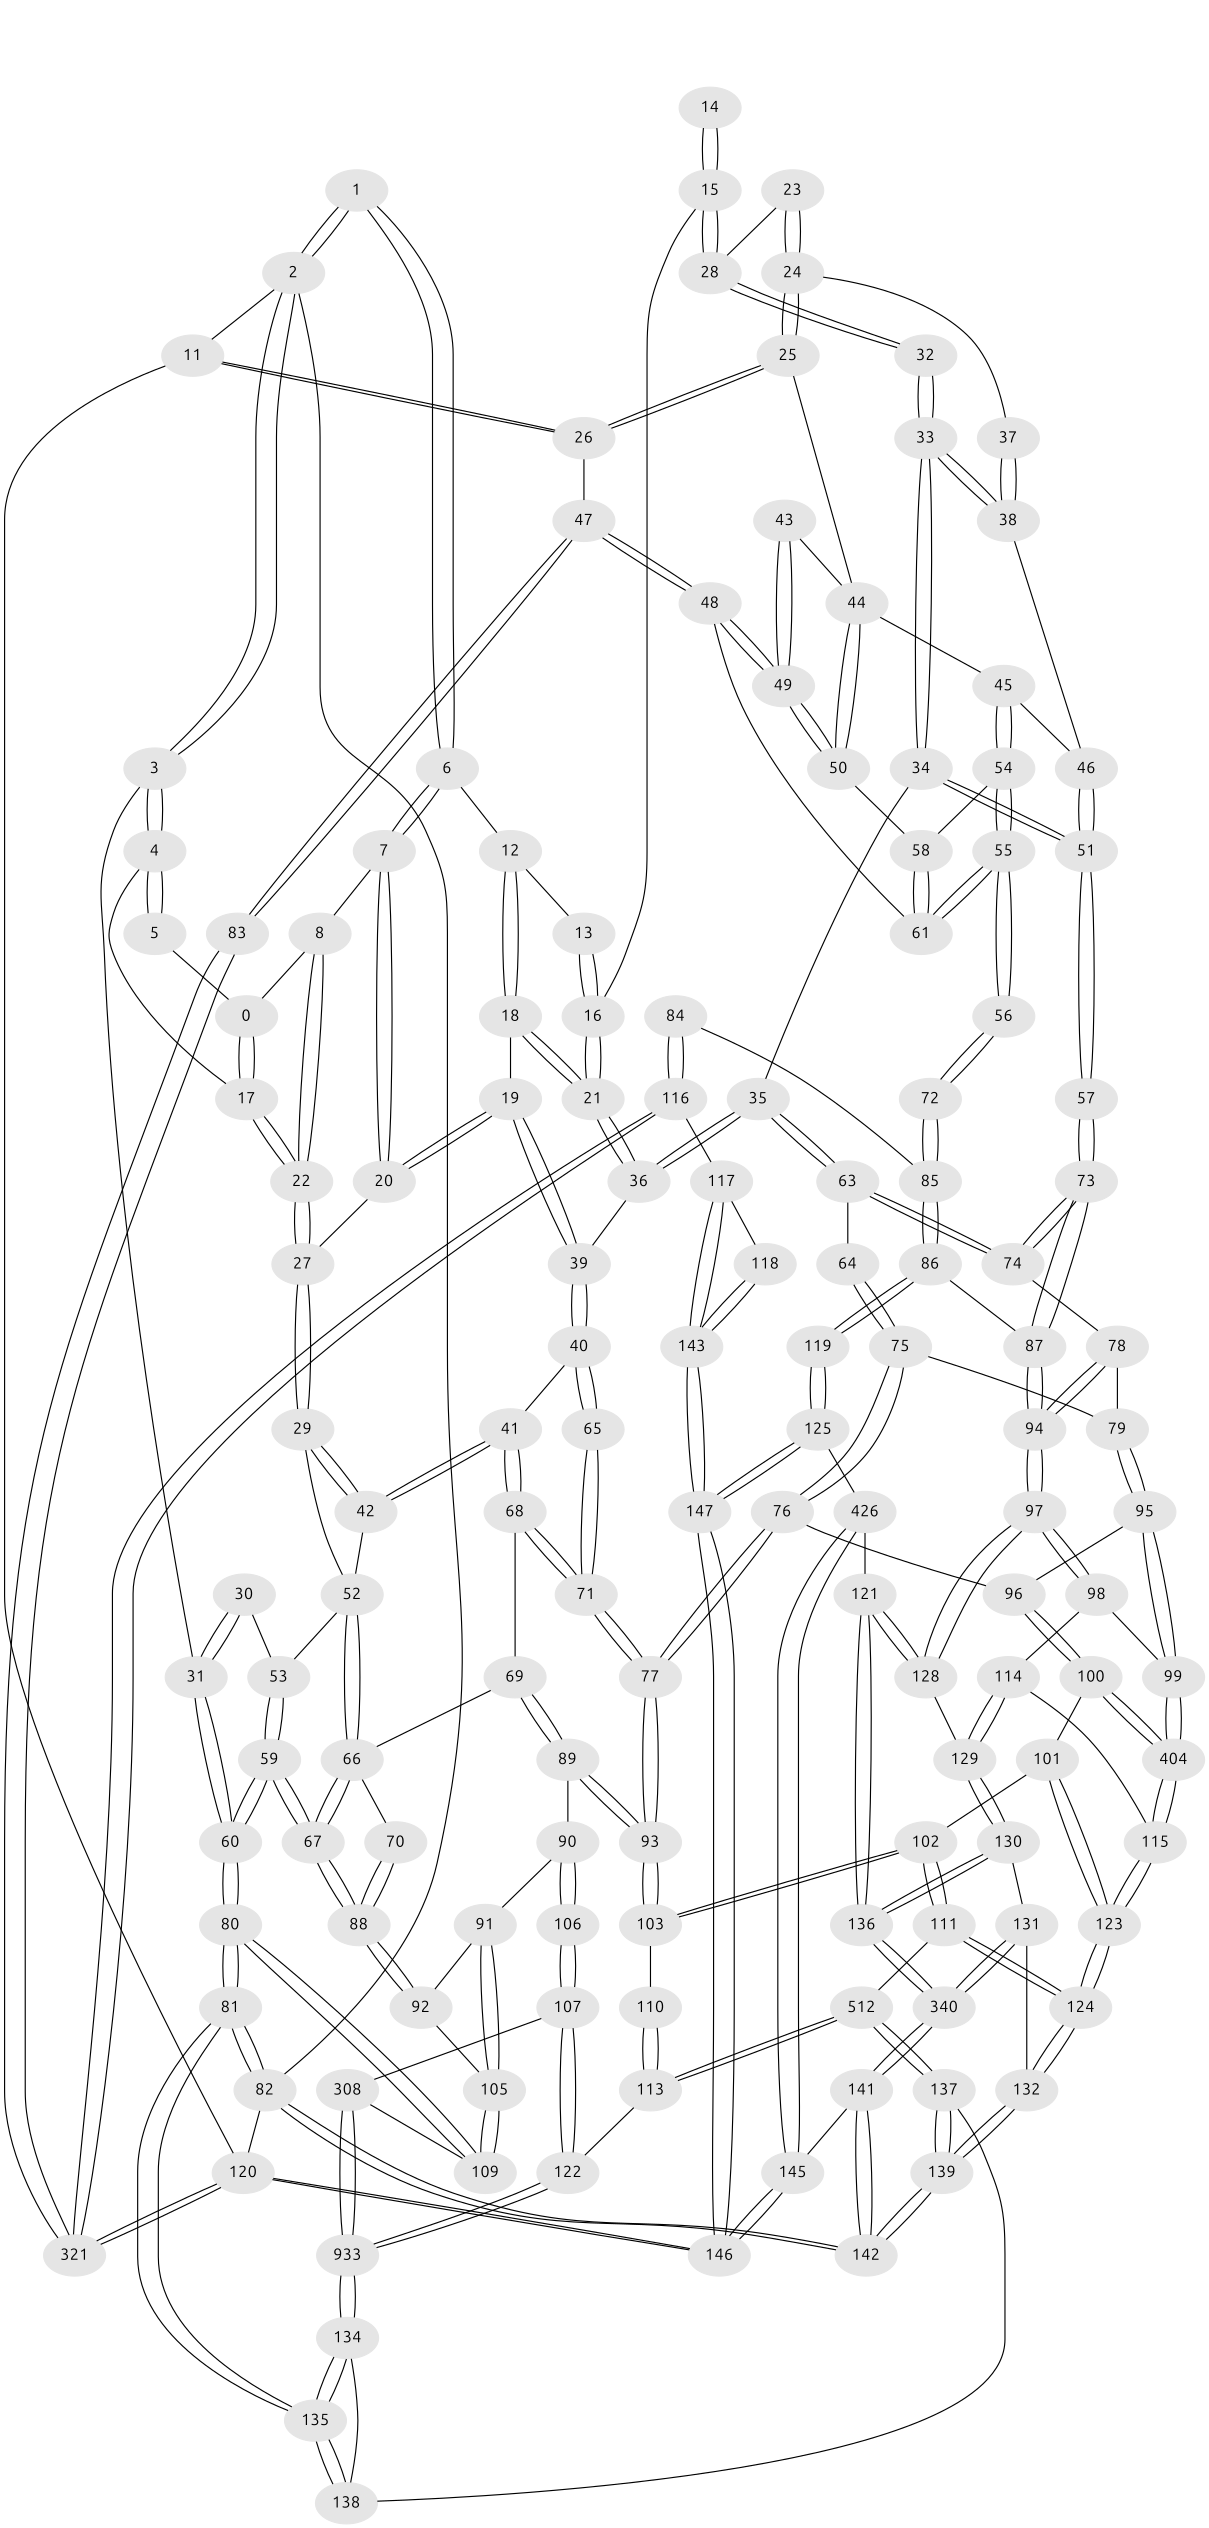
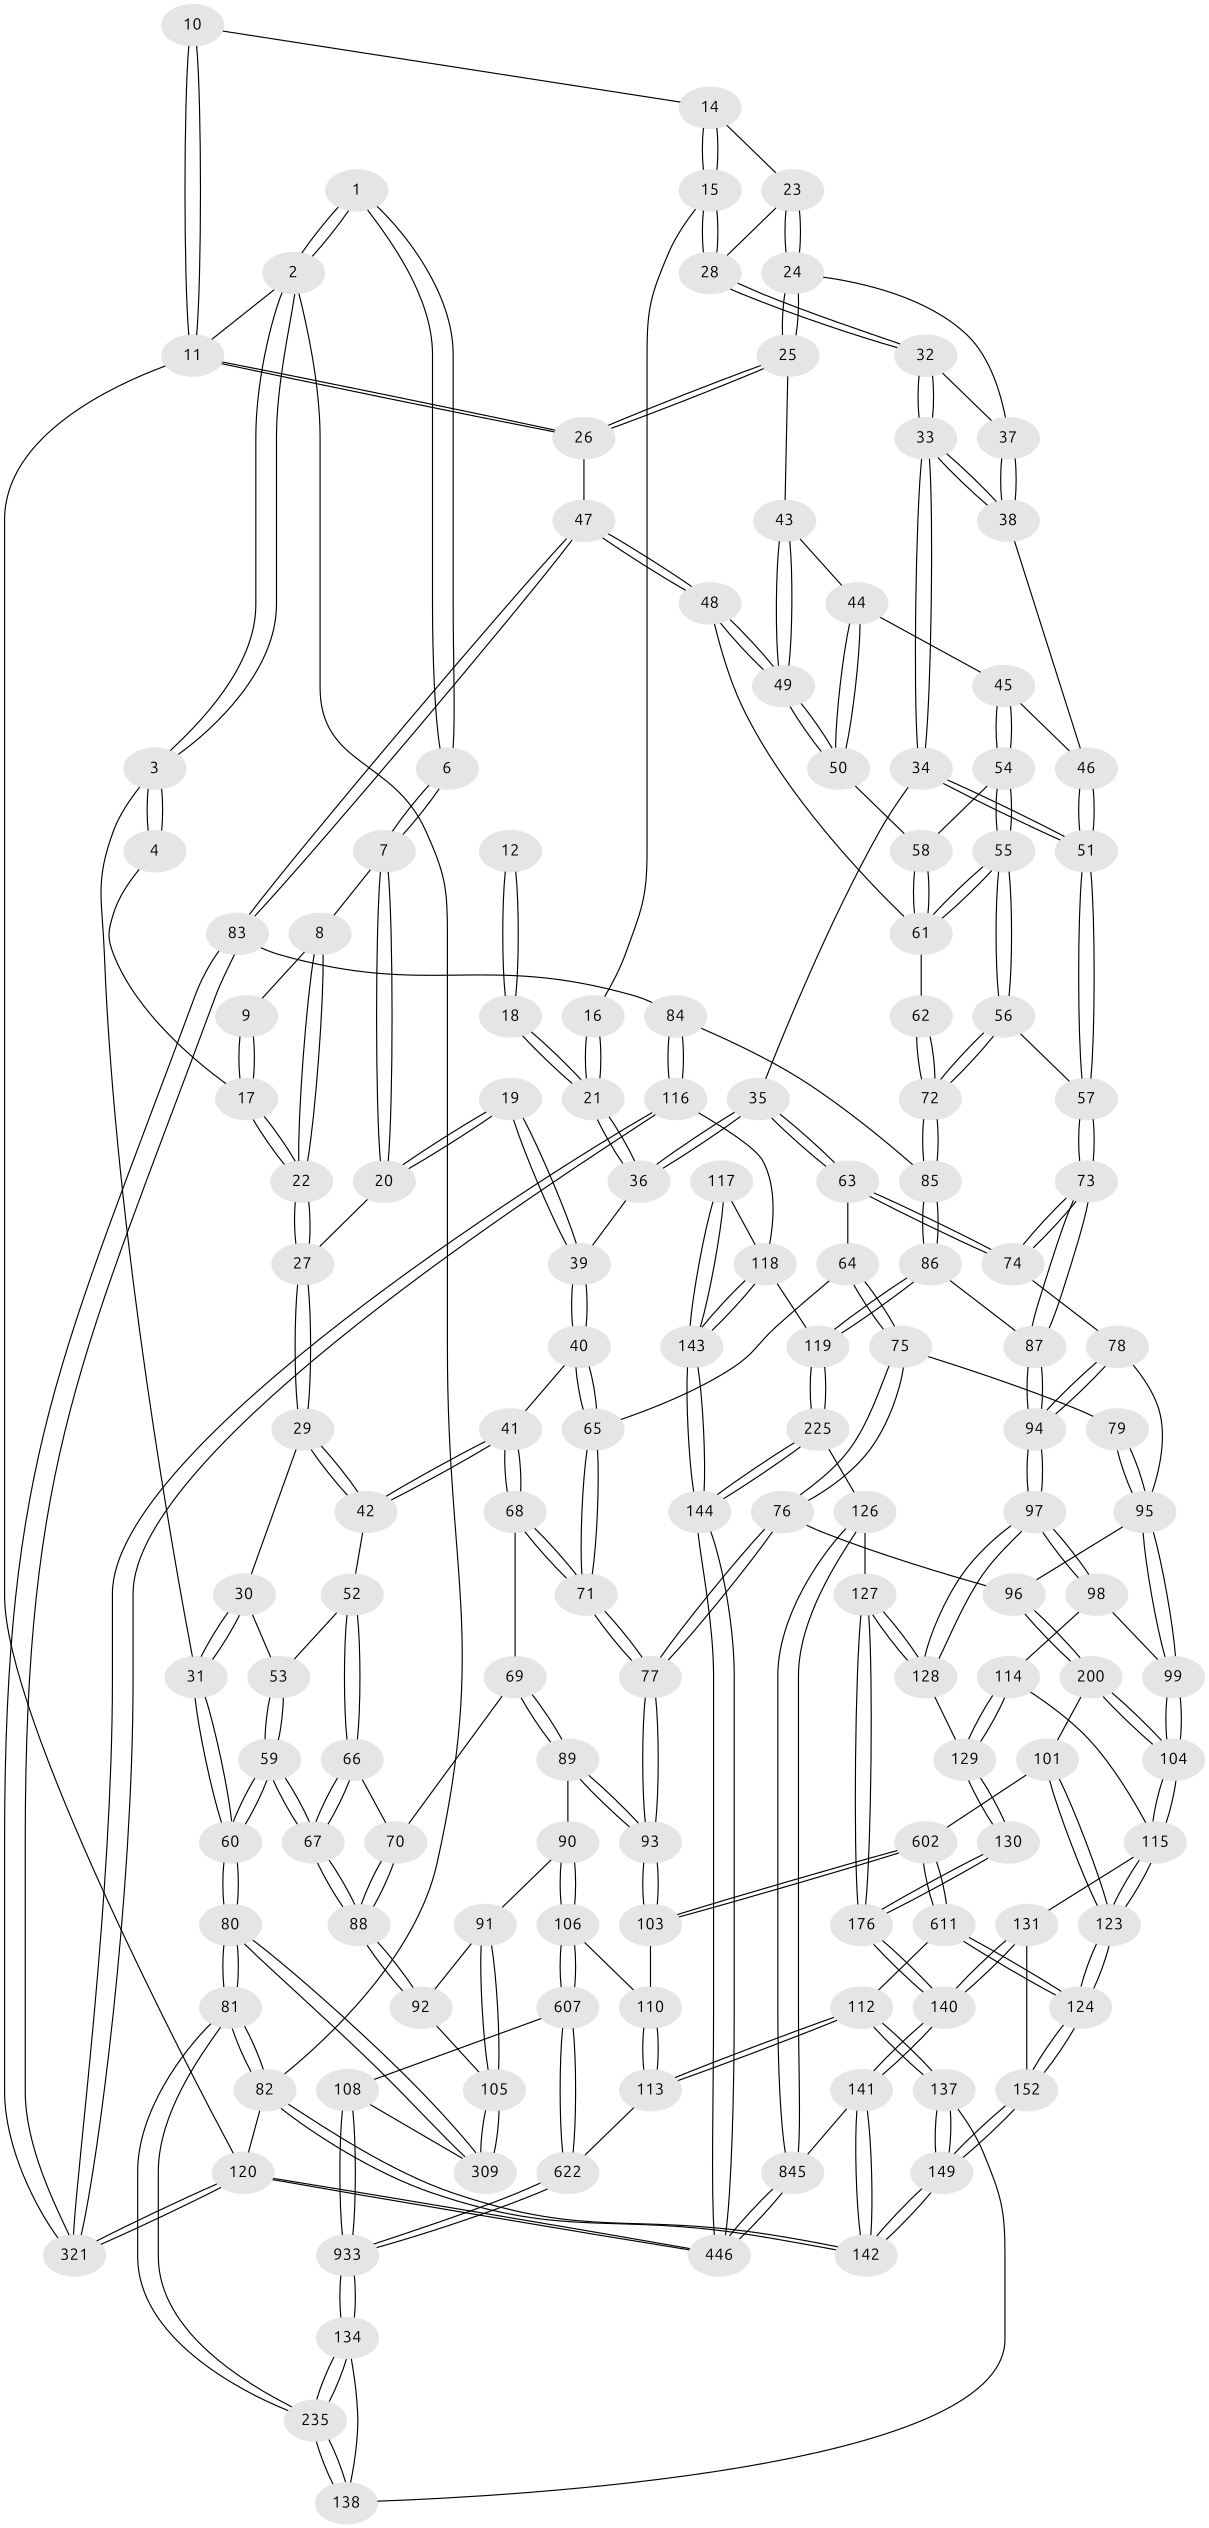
none -> (193, 25)
none -> (751, 149)
none -> (967, 397)
(823, 479) -> (786, 438)
(479, 810) -> none
(155, 934) -> none
(584, 934) -> none
none -> (457, 975)
(247, 1016) -> (247, 1016)
none -> (921, 1016)
(511, 1058) -> none
none -> (1045, 1058)
(704, 1150) -> (764, 1163)
none -> (790, 1303)
none -> (735, 1366)
(1117, 1388) -> (1162, 1425)
(818, 1429) -> (818, 1429)
(700, 1512) -> (700, 1512)
(865, 1512) -> (865, 1512)
(319, 1514) -> (274, 1512)
(865, 1595) -> (865, 1595)
(1091, 1677) -> (1091, 1677)
(434, 1719) -> (465, 1747)
(1174, 1760) -> (1174, 1760)
(926, 1842) -> (926, 1842)
(1018, 1884) -> (1080, 1890)
(862, 1925) -> (862, 1925)
(944, 1925) -> (944, 1925)
none -> (609, 1966)
(568, 2008) -> (568, 2008)
(862, 2008) -> (862, 2008)
(944, 2008) -> (944, 2008)
(348, 2090) -> (348, 2090)
(1027, 2090) -> (1027, 2090)
(485, 2173) -> (485, 2173)
(568, 2173) -> (568, 2173)
(793, 2173) -> (793, 2173)
(942, 2173) -> (942, 2173)
(719, 2255) -> (719, 2255)
(315, 2421) -> (315, 2421)
